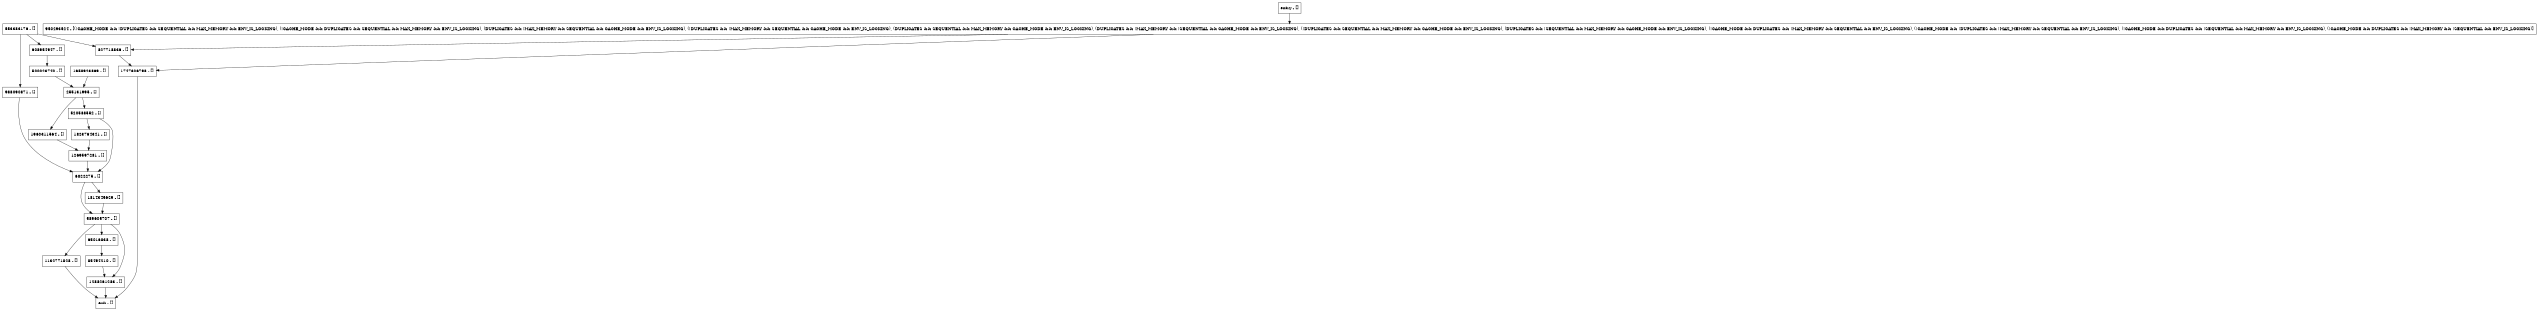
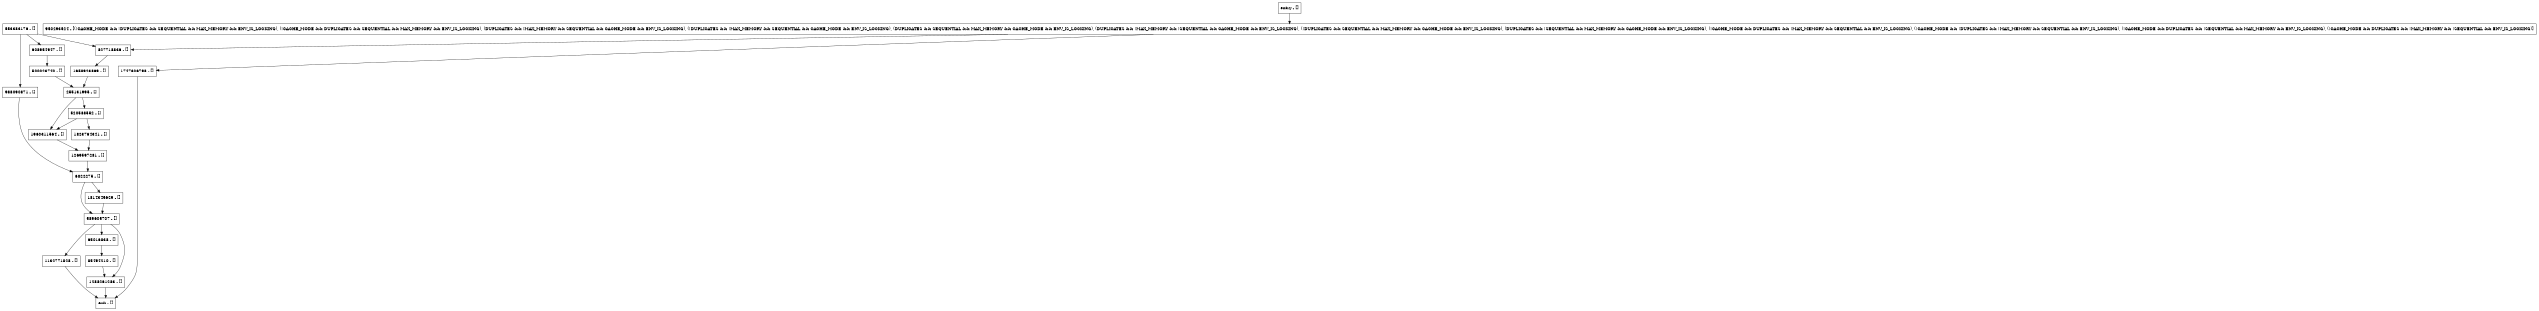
(124, 60) -> (102, 60)
(113, 143) -> (68, 123)
